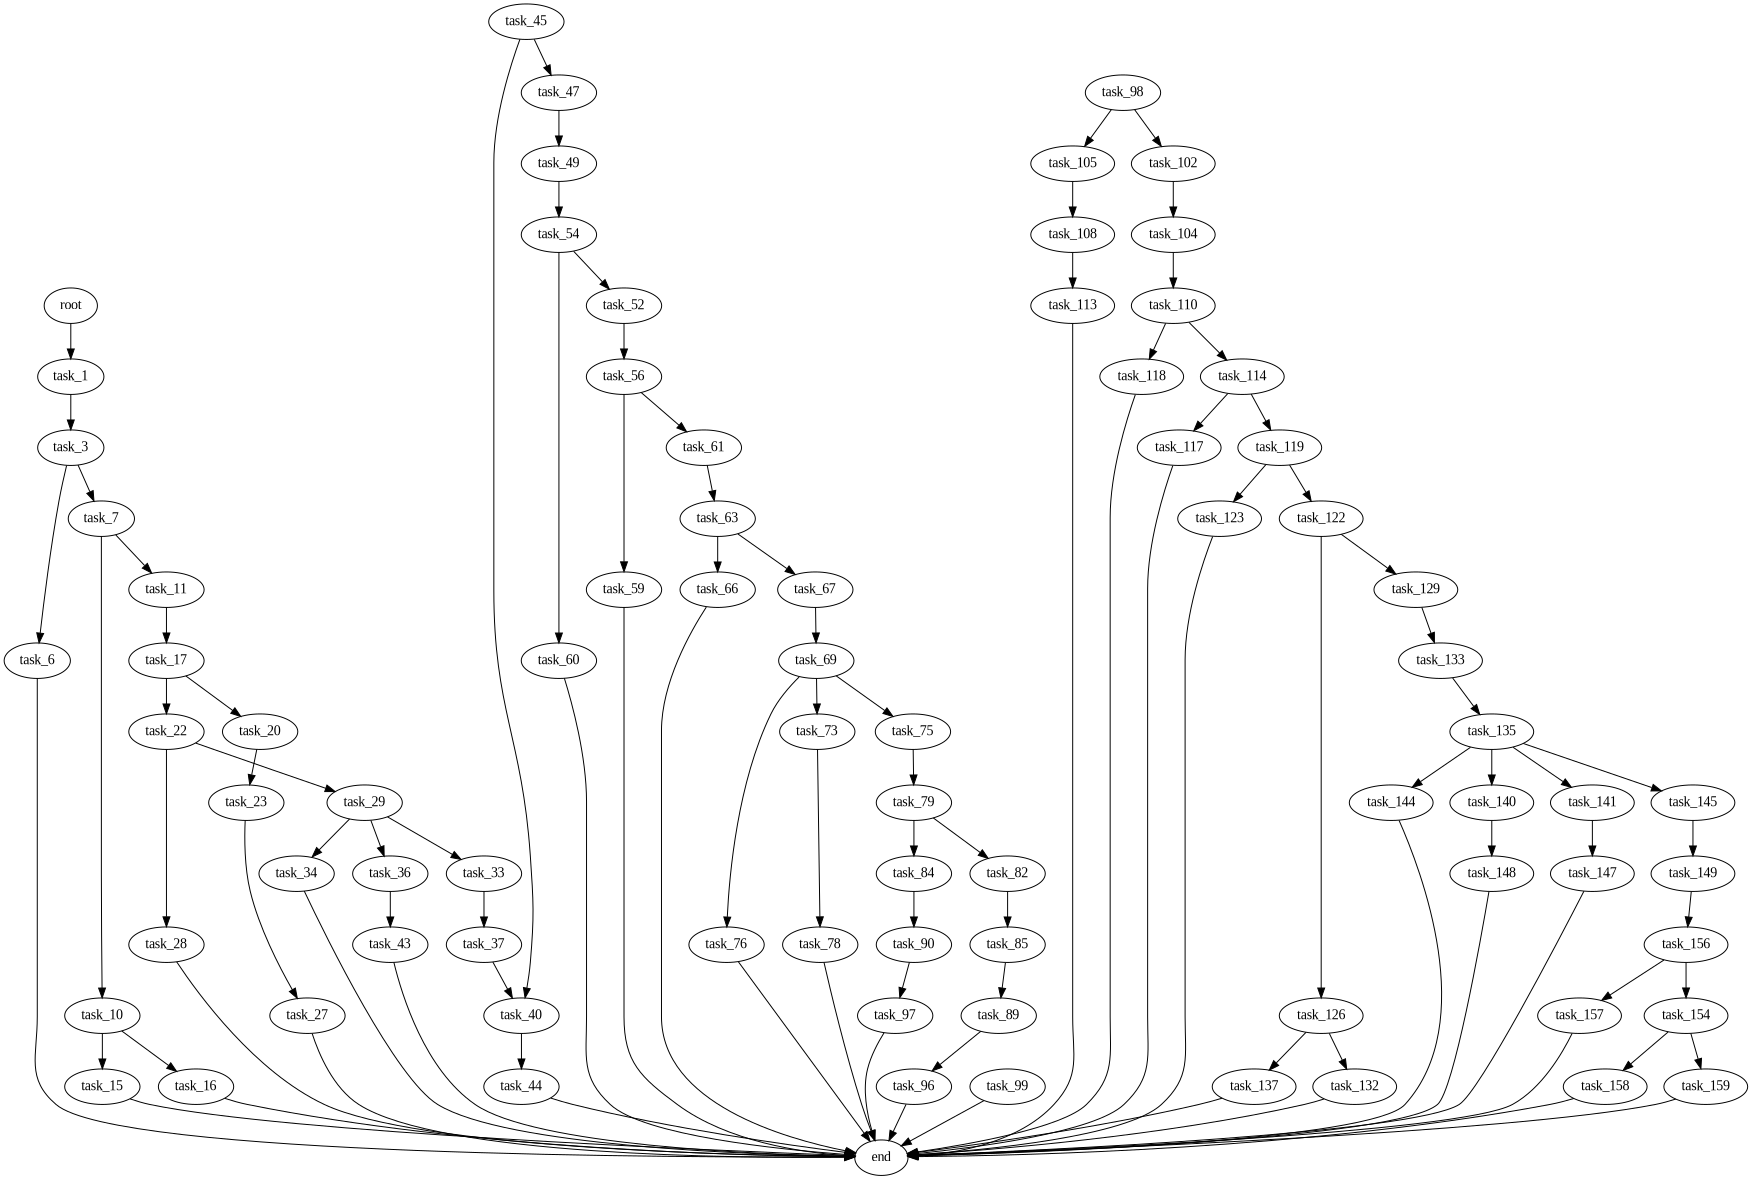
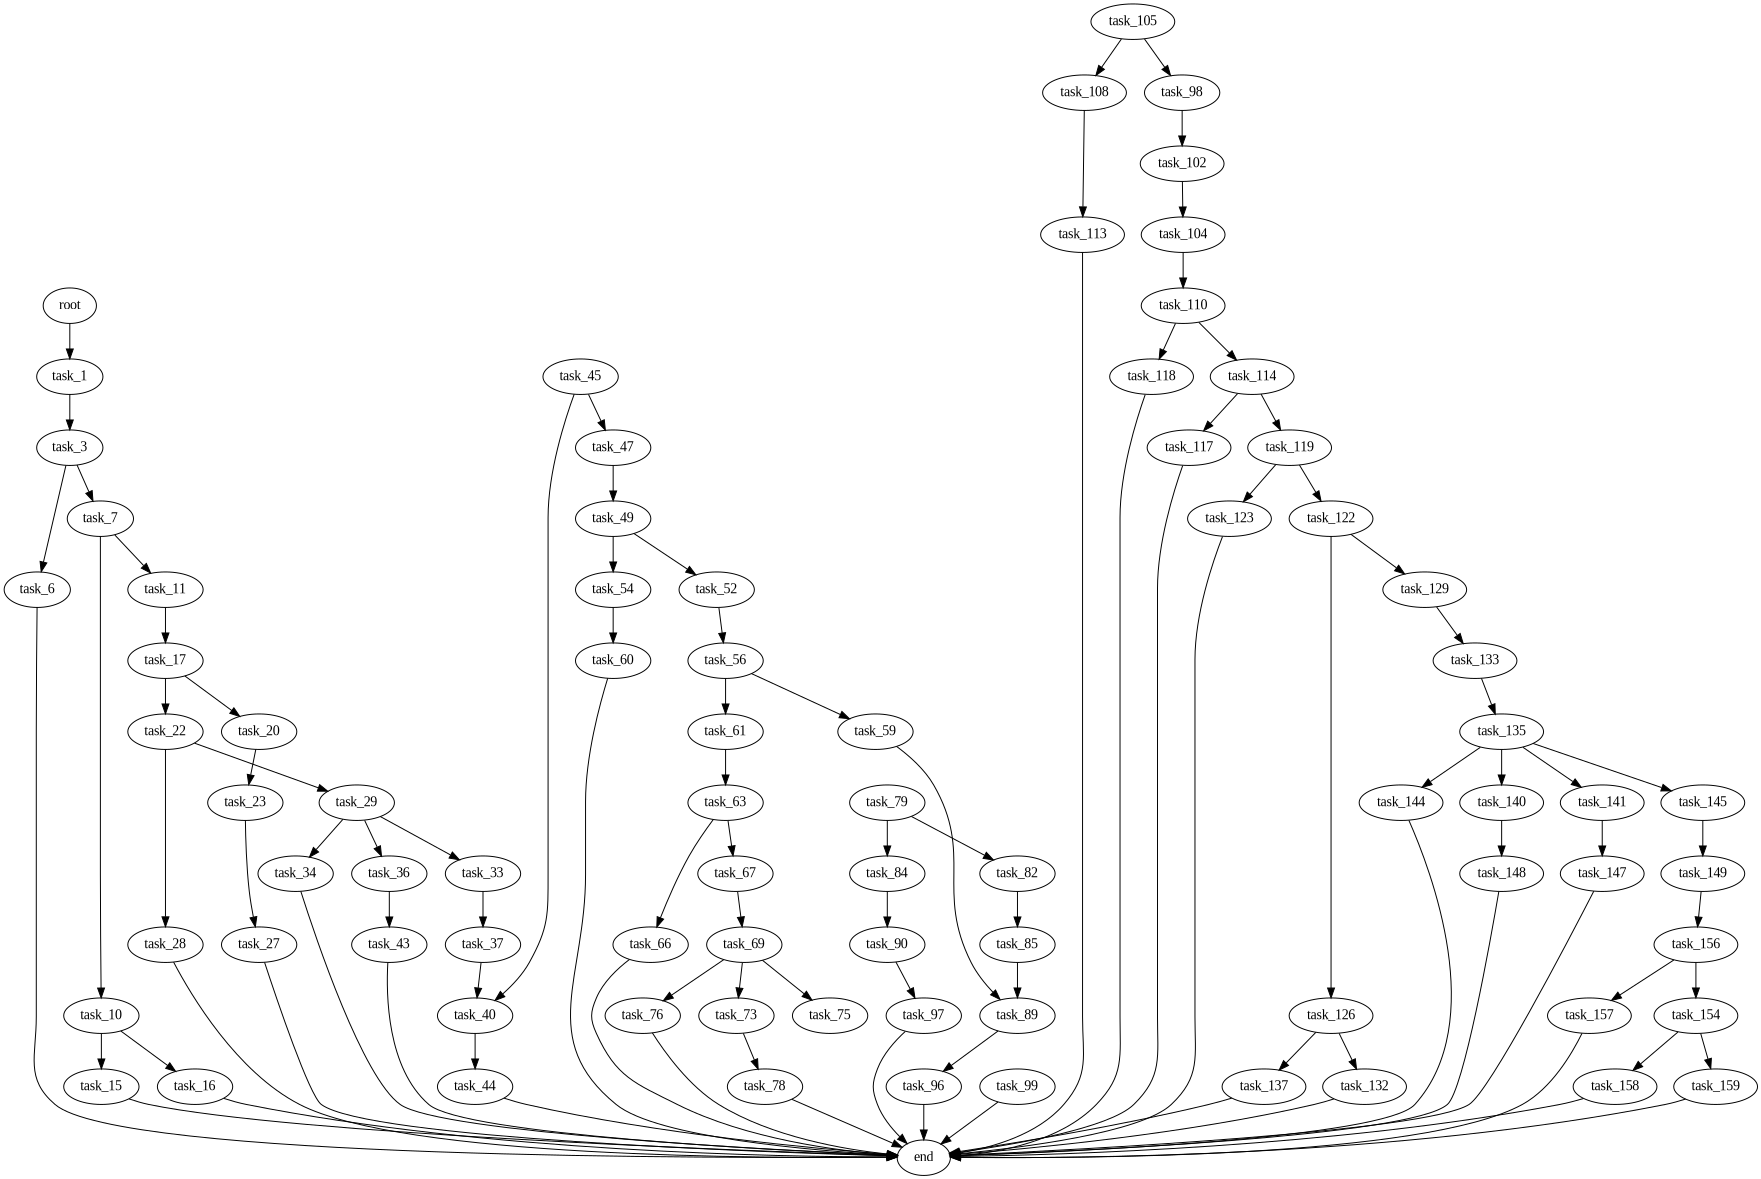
(1101, 124) -> (1155, 53)
(588, 267) -> (661, 551)
(913, 762) -> none
(624, 955) -> (954, 865)
